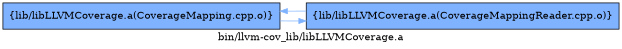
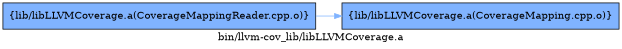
(289, 21) -> none
